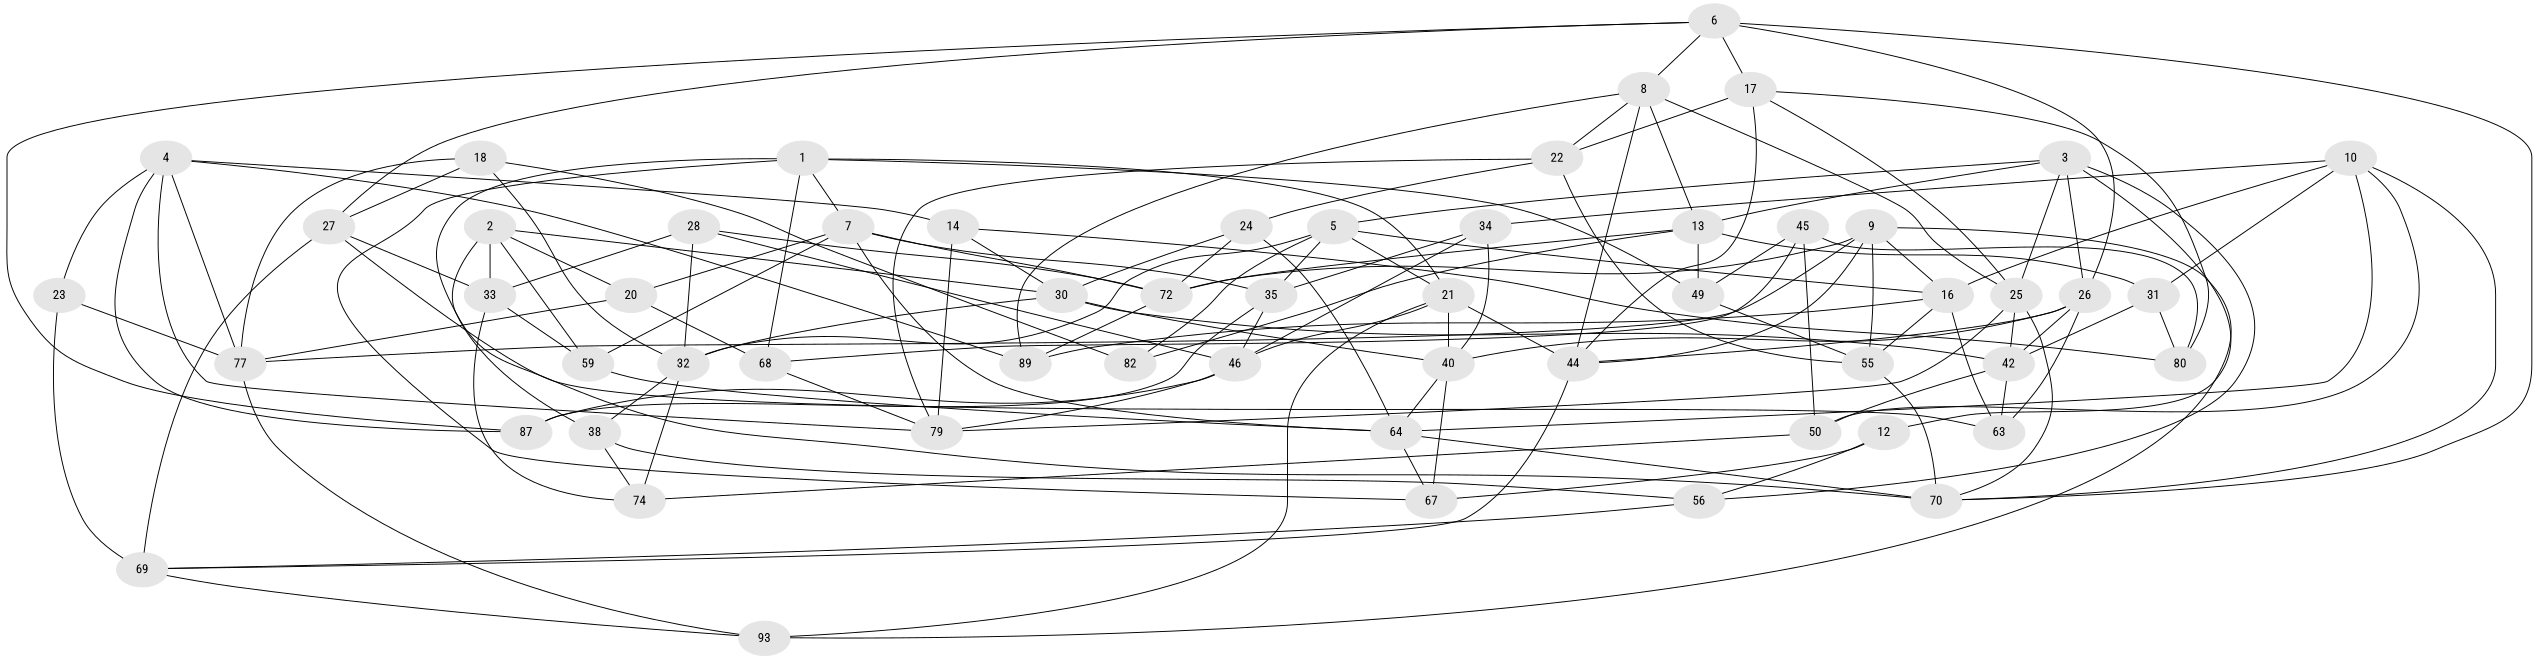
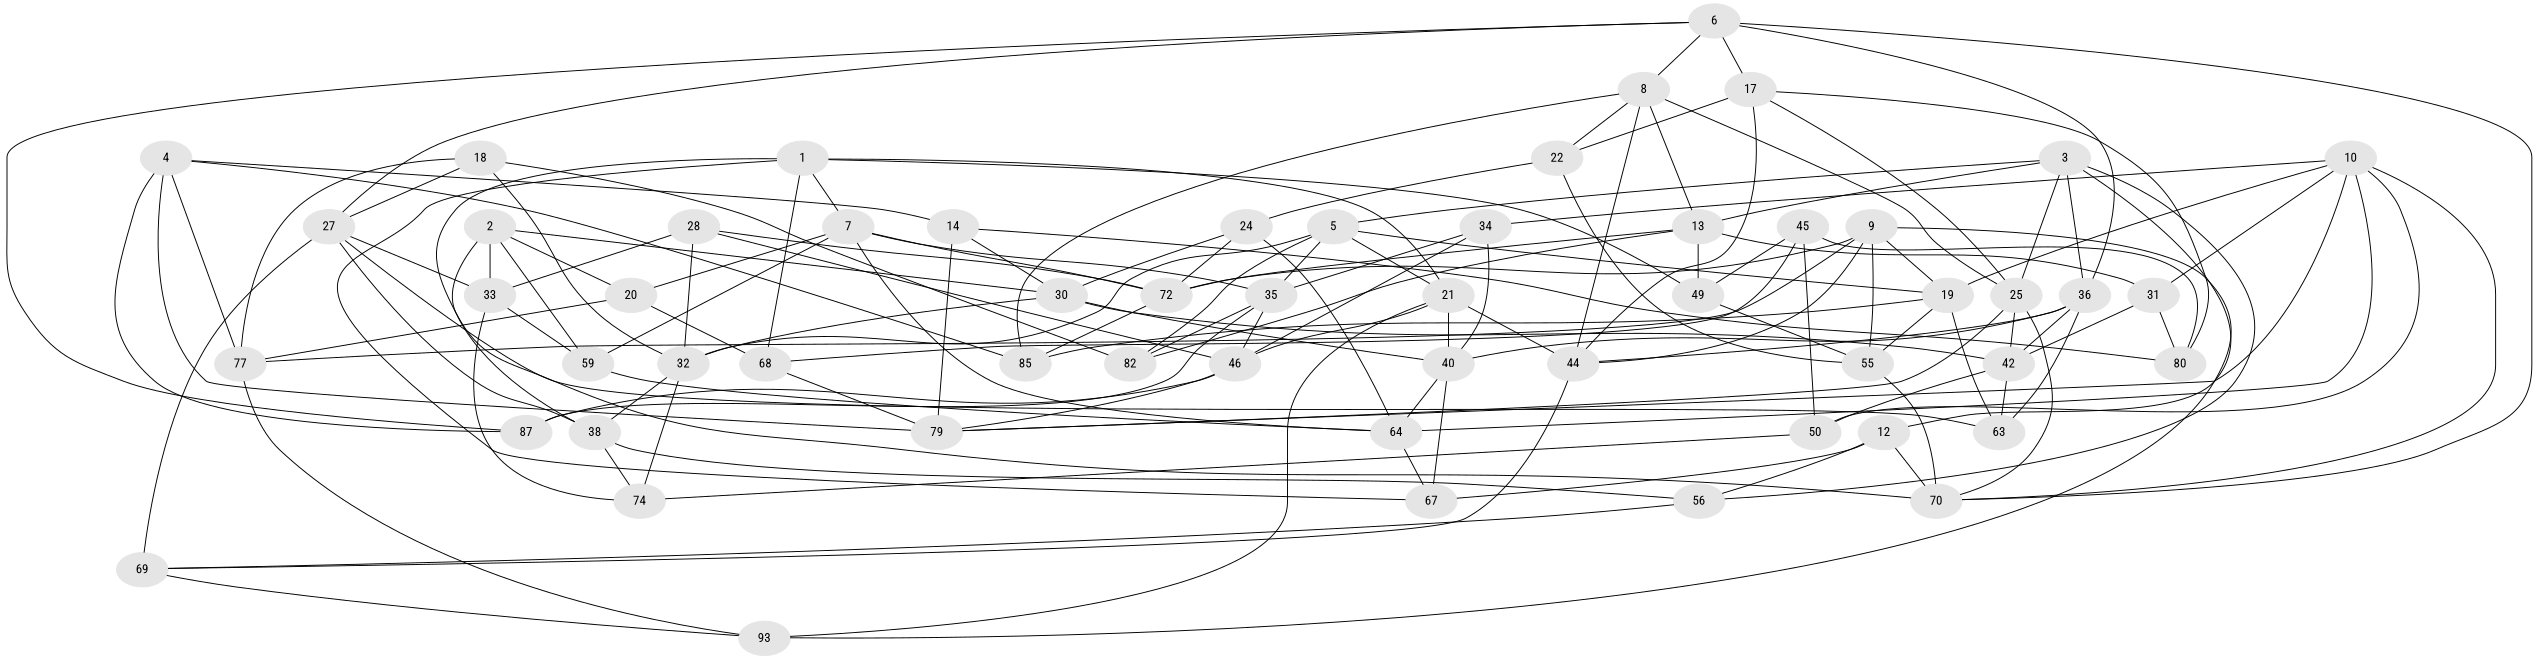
(1093, 175) -> (1789, 399)
(59, 295) -> none
(1948, 295) -> (1948, 295)
(2085, 295) -> (2085, 295)
none -> (1201, 330)
none -> (447, 360)
(1025, 364) -> (1025, 364)
(1666, 467) -> (1910, 467)
